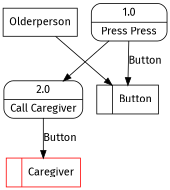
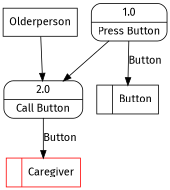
(129, 31) -> (129, 31)
(81, 58) -> (42, 55)
(43, 108) -> (43, 108)
